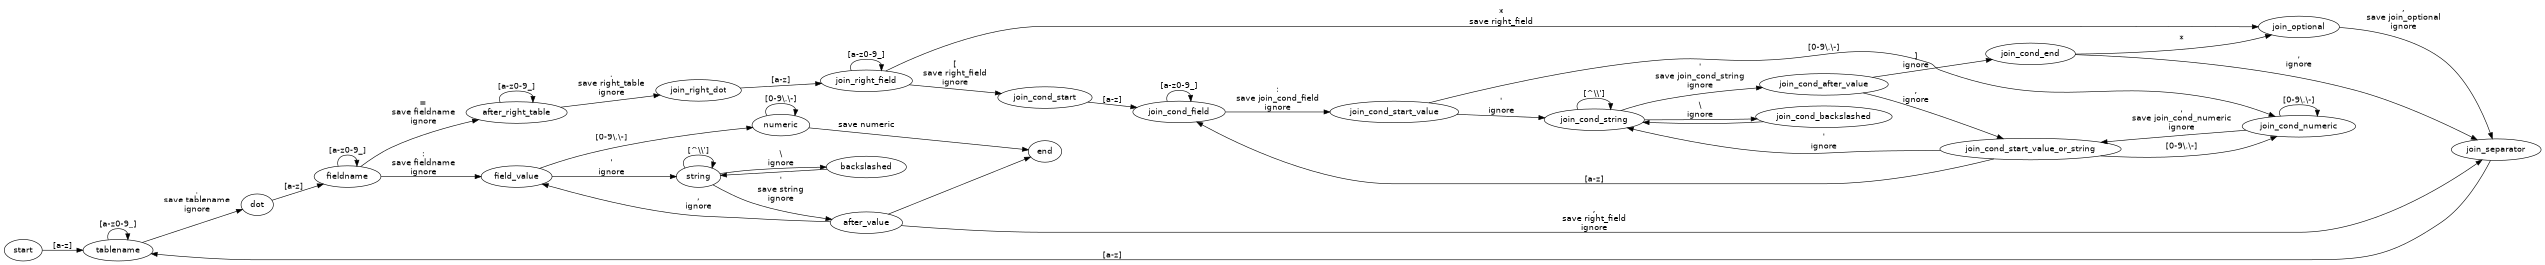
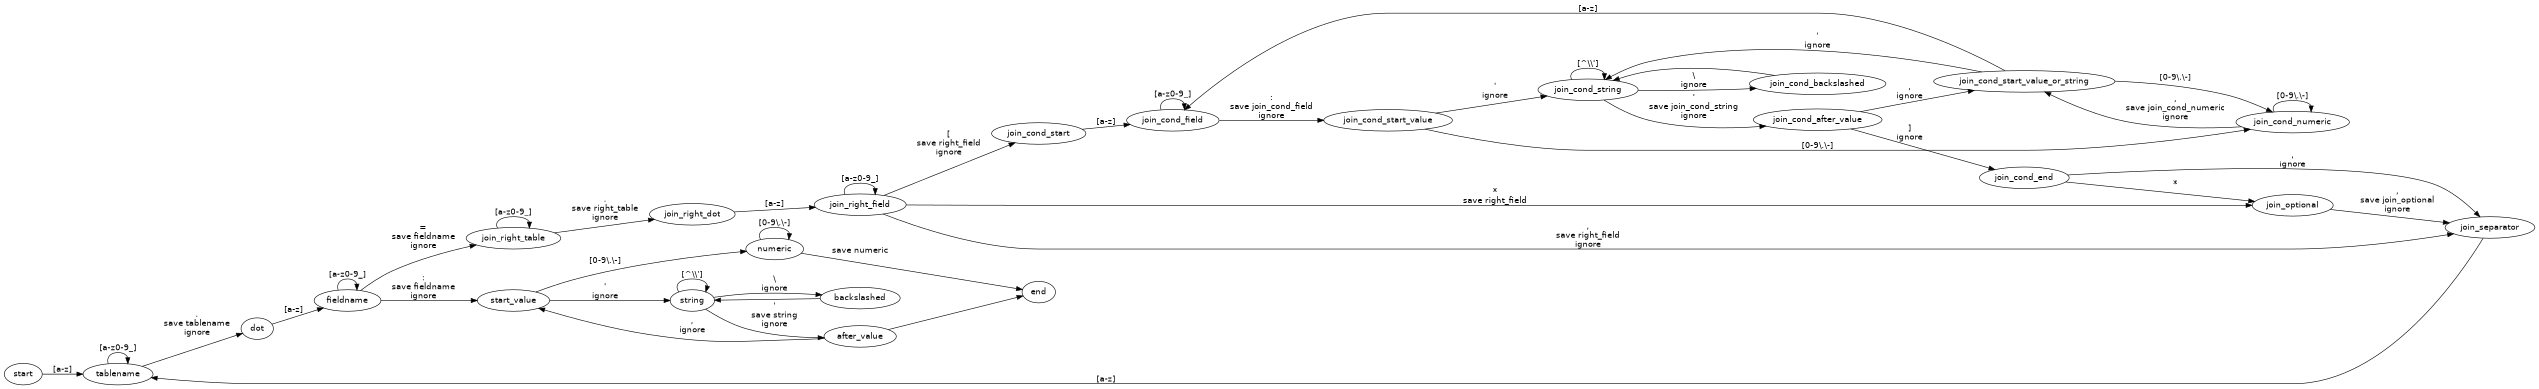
(517, 113) -> (513, 238)
(517, 177) -> (513, 301)
(1697, 232) -> (1664, 249)
